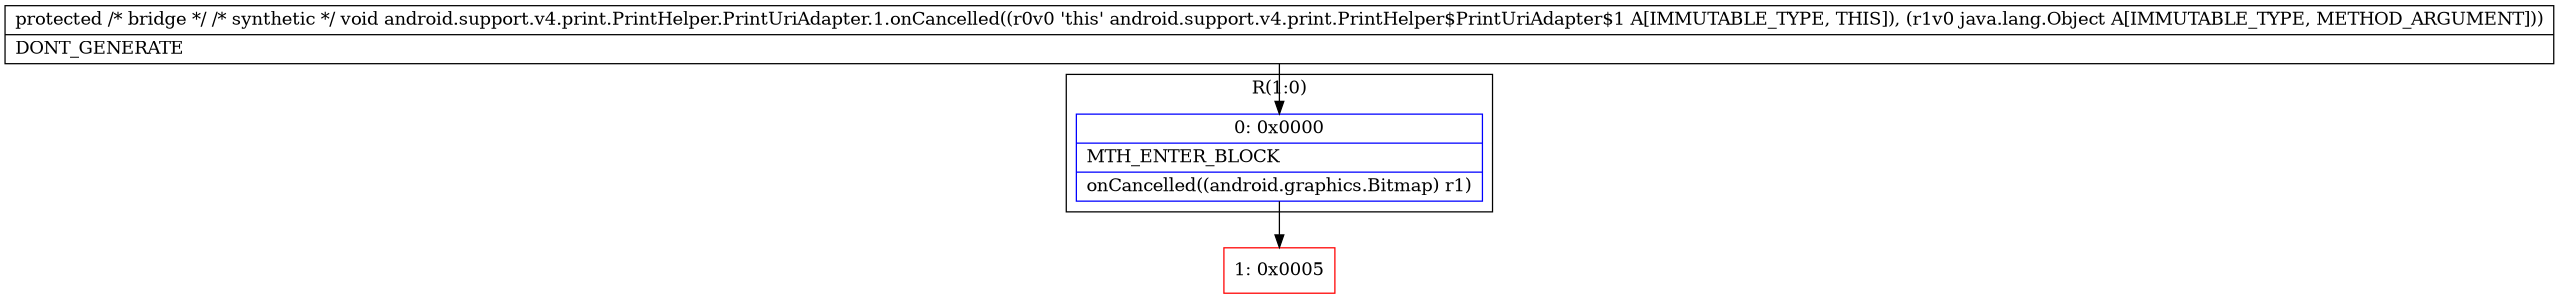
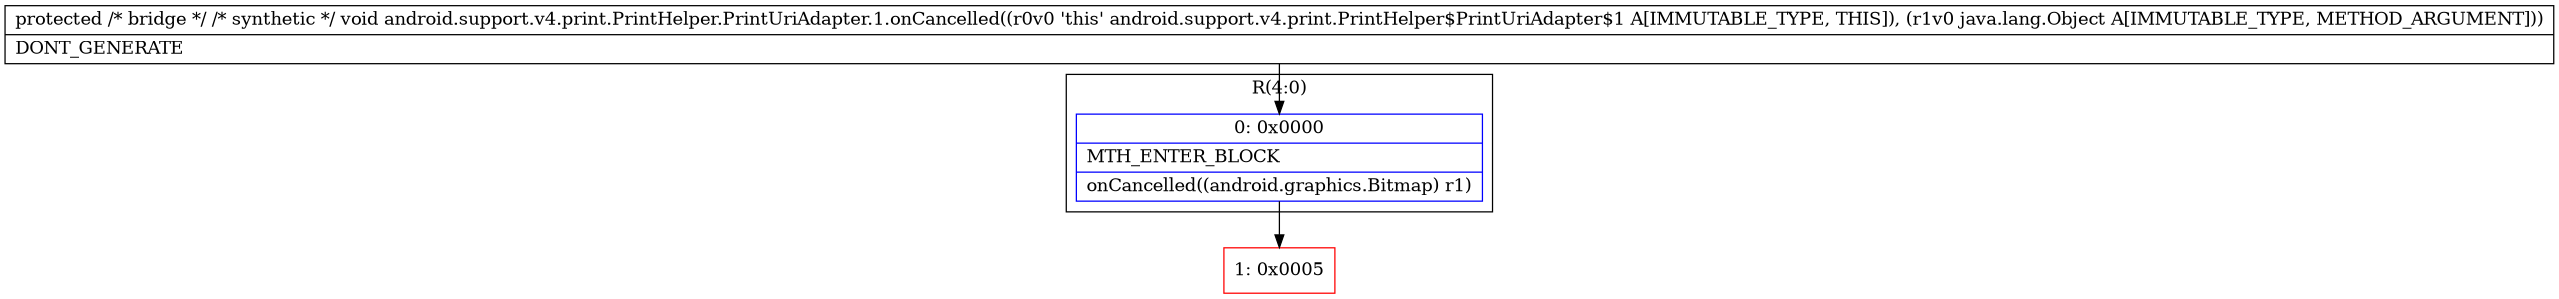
(1279, 89) -> (1279, 89)
